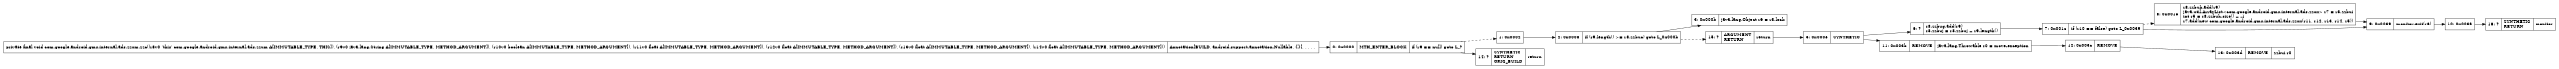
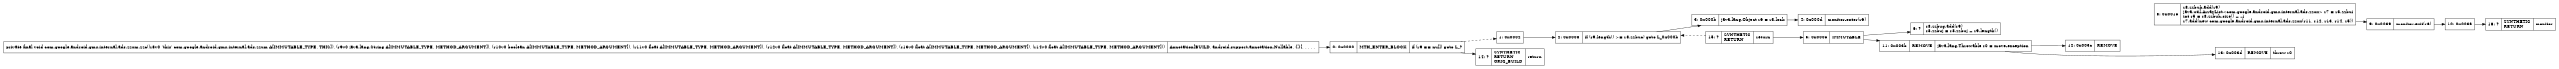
none -> (1833, 20)
(2093, 29) -> none
(1738, 35) -> (1737, 35)
(1847, 37) -> (1847, 37)
(1692, 39) -> (1695, 35)
(2166, 49) -> (2108, 56)
(2283, 53) -> (2283, 53)
